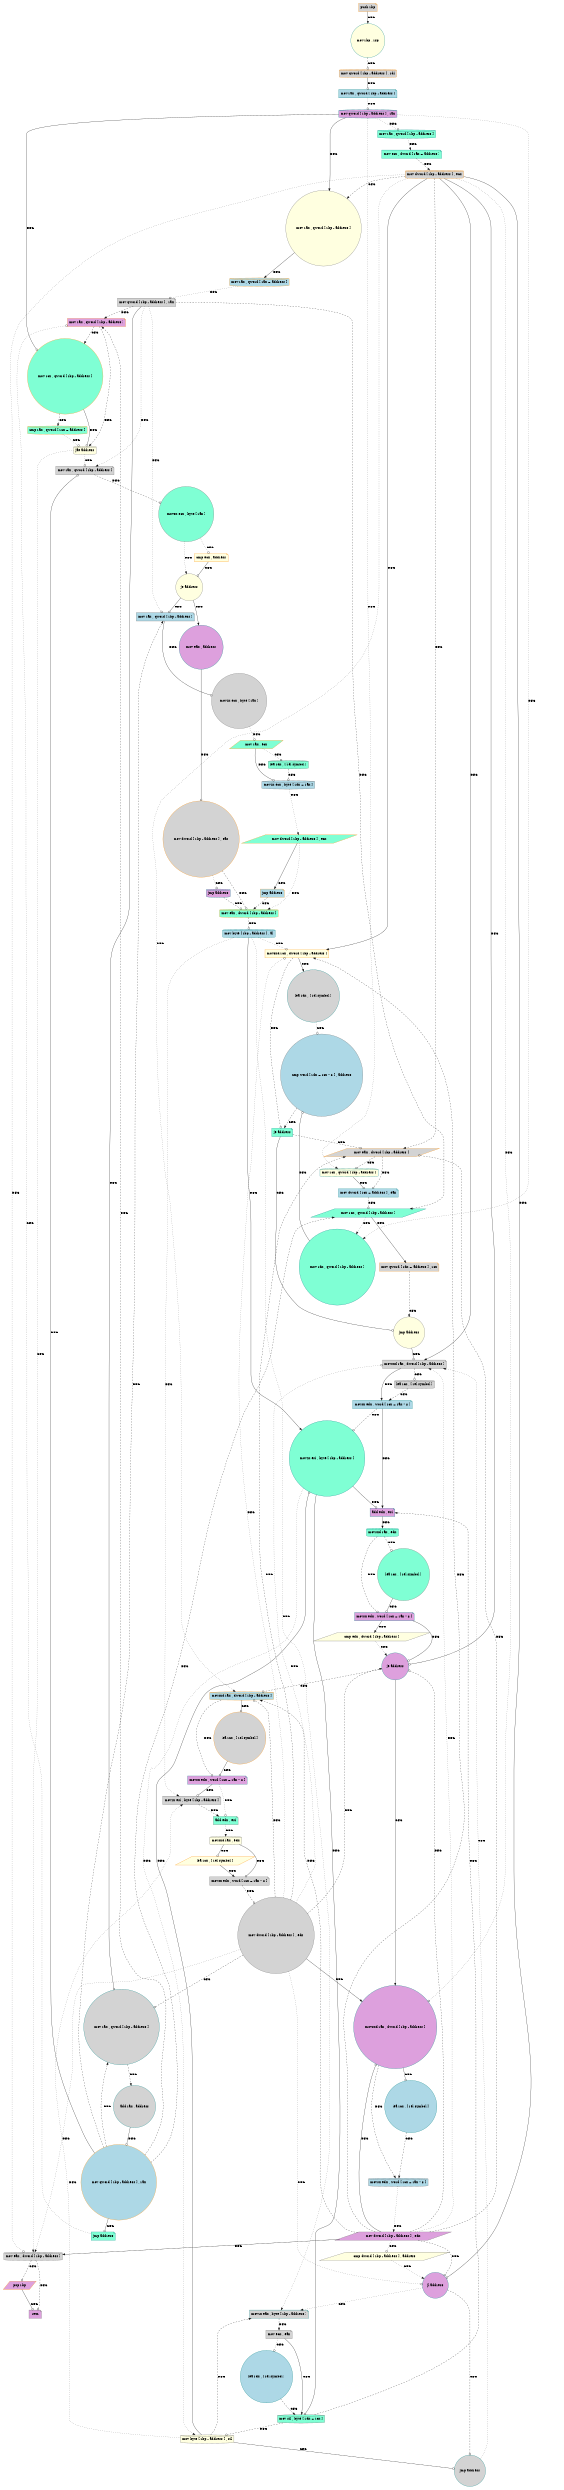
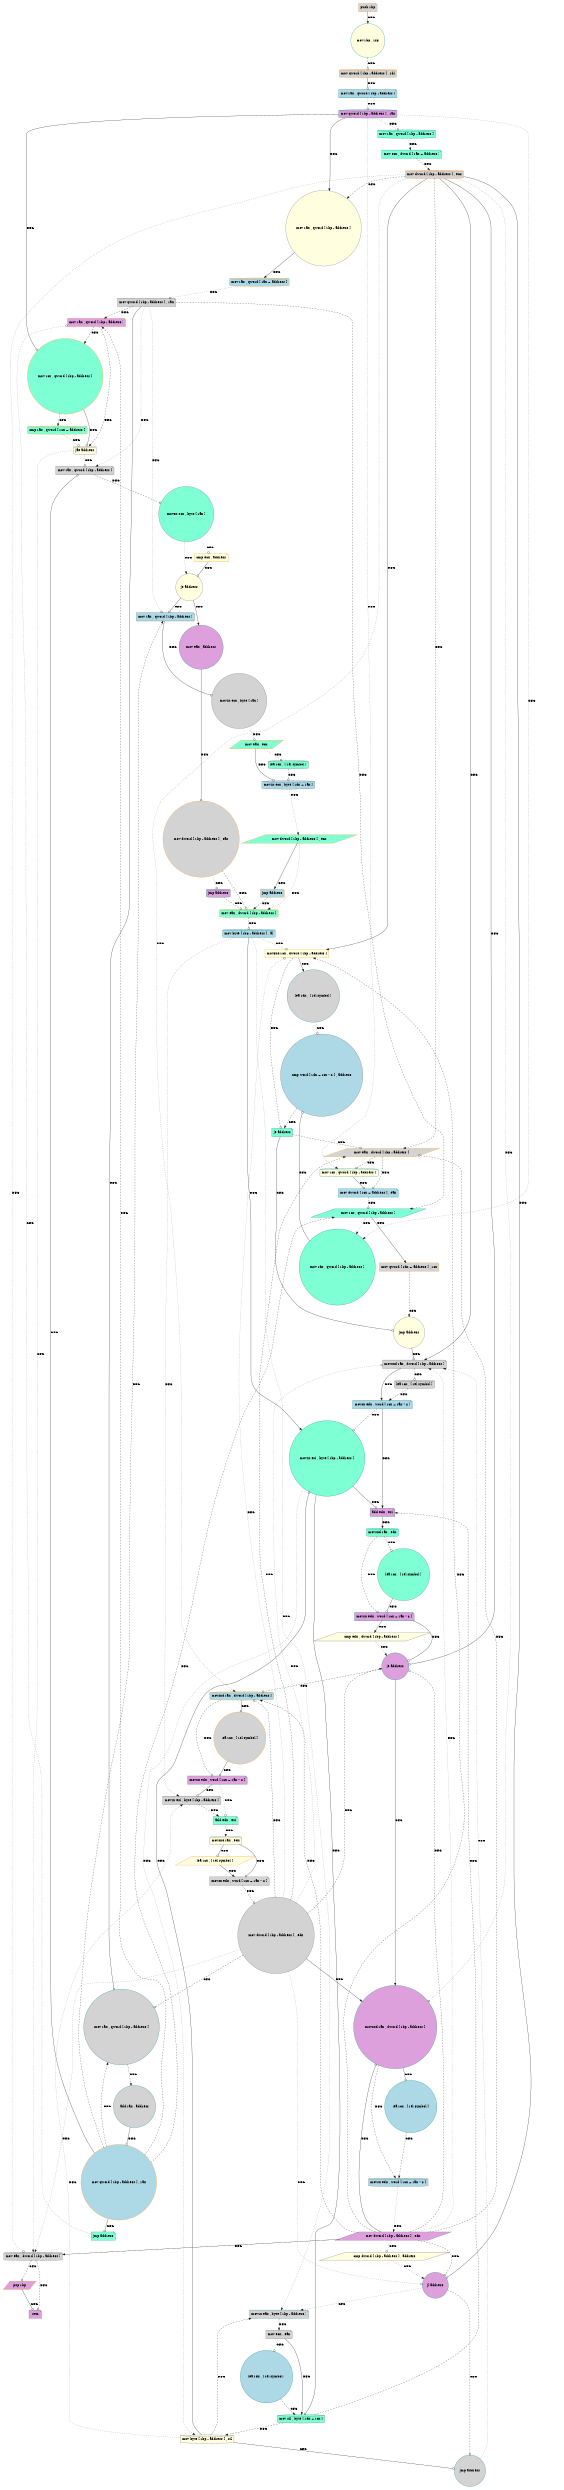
(256, 745) -> (256, 745)
(307, 2377) -> (307, 2377)
(255, 2429) -> (255, 2429)
